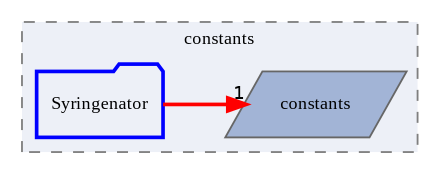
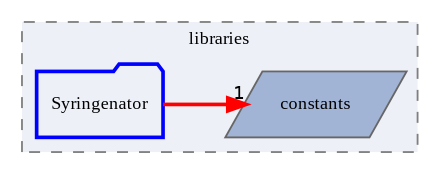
(220, 39) -> (220, 39)
